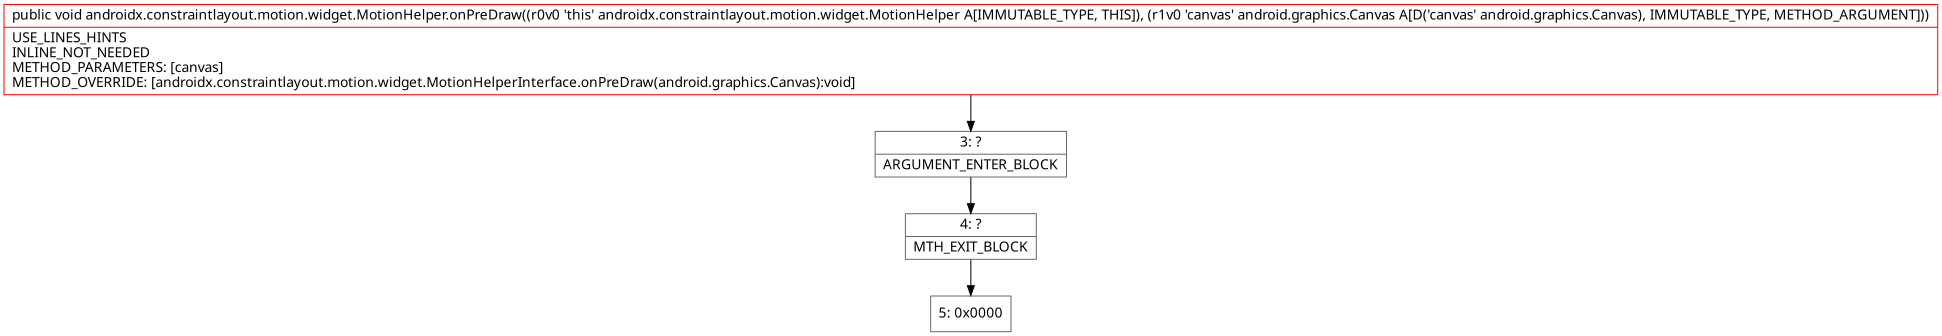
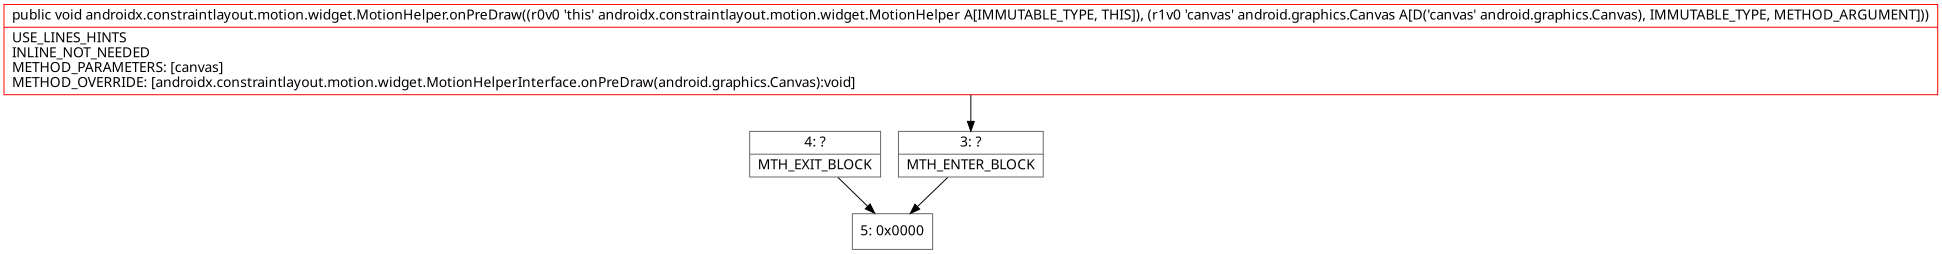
(971, 165) -> (971, 165)
(971, 190) -> (933, 192)
